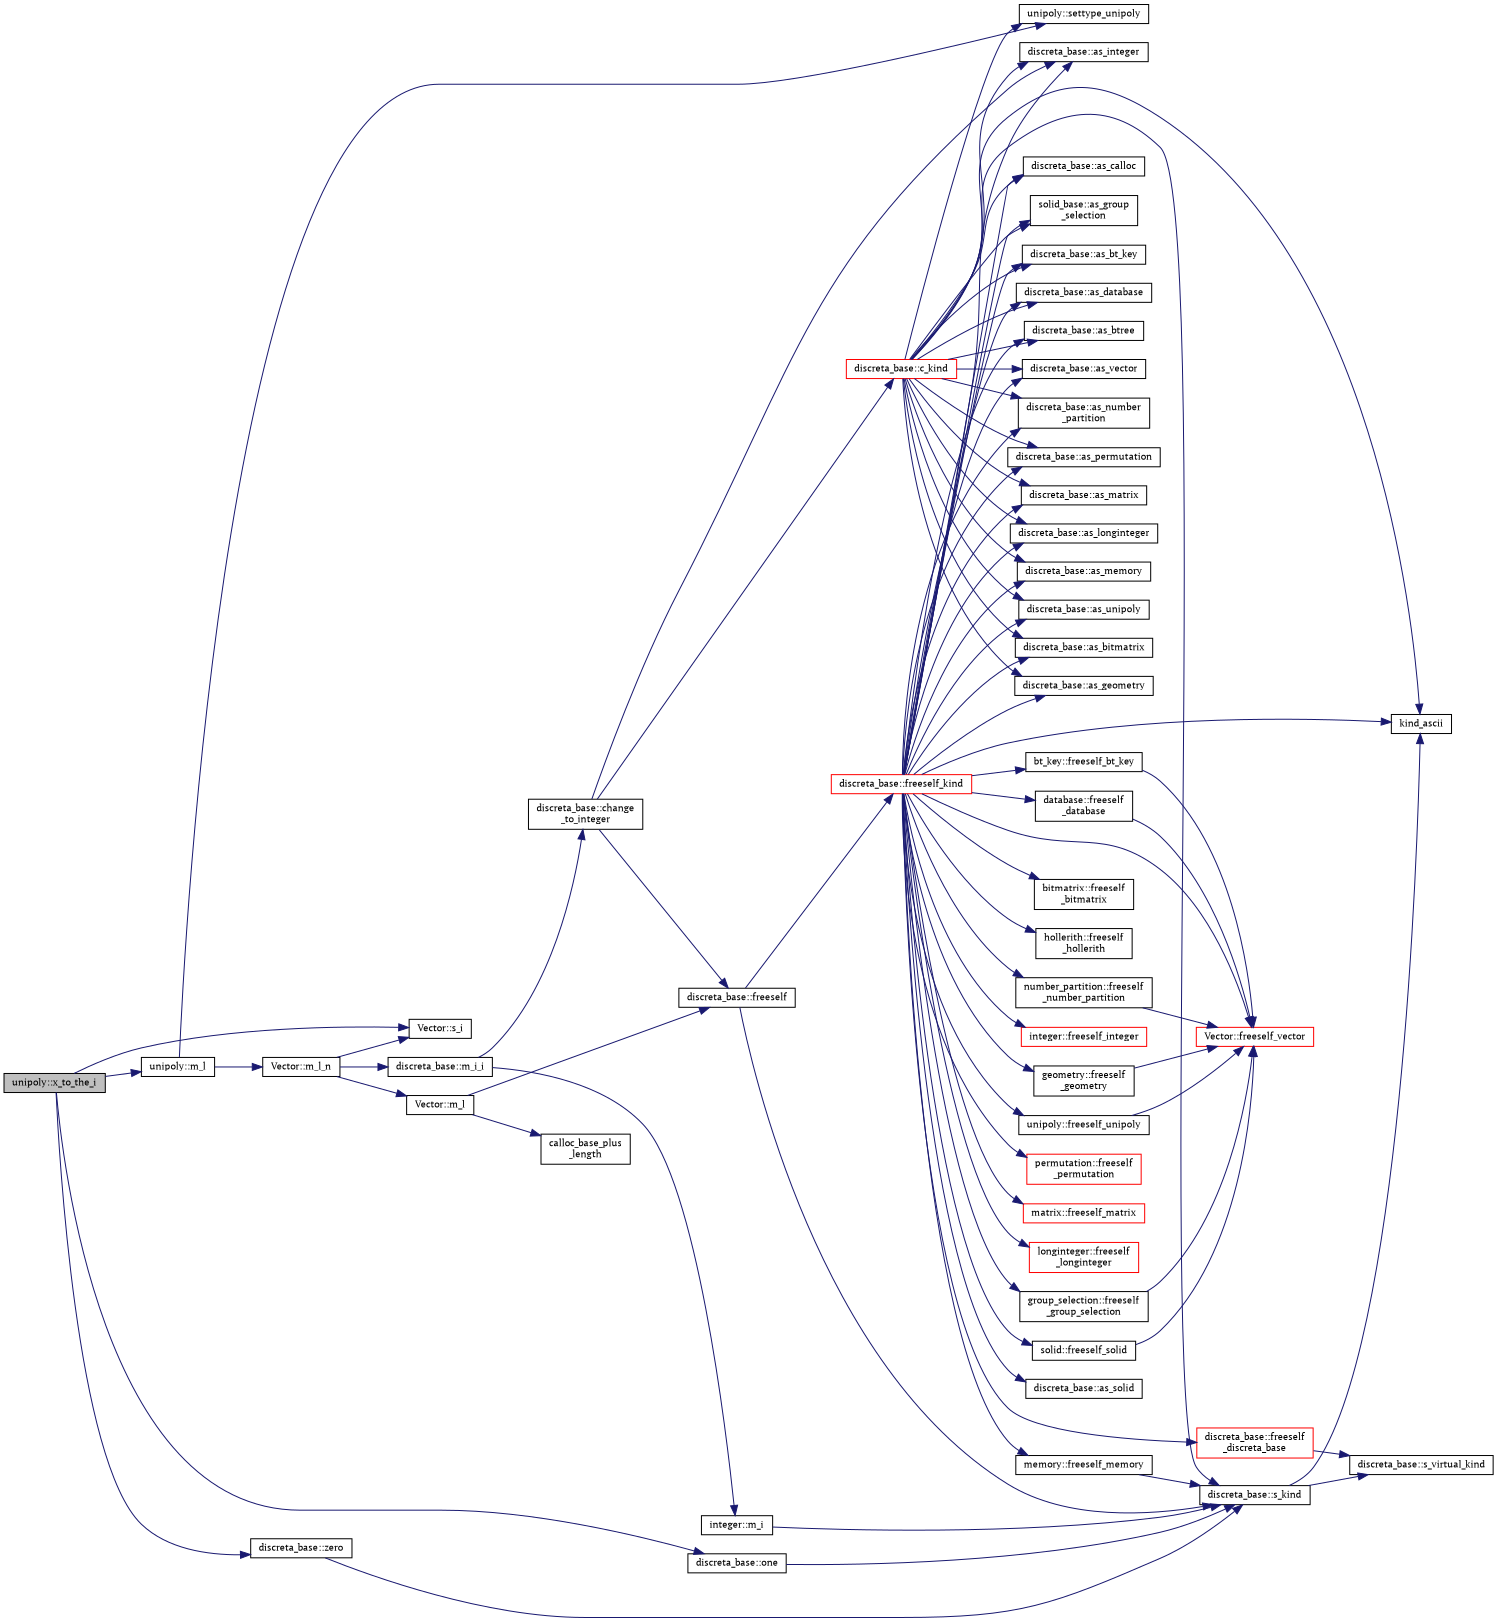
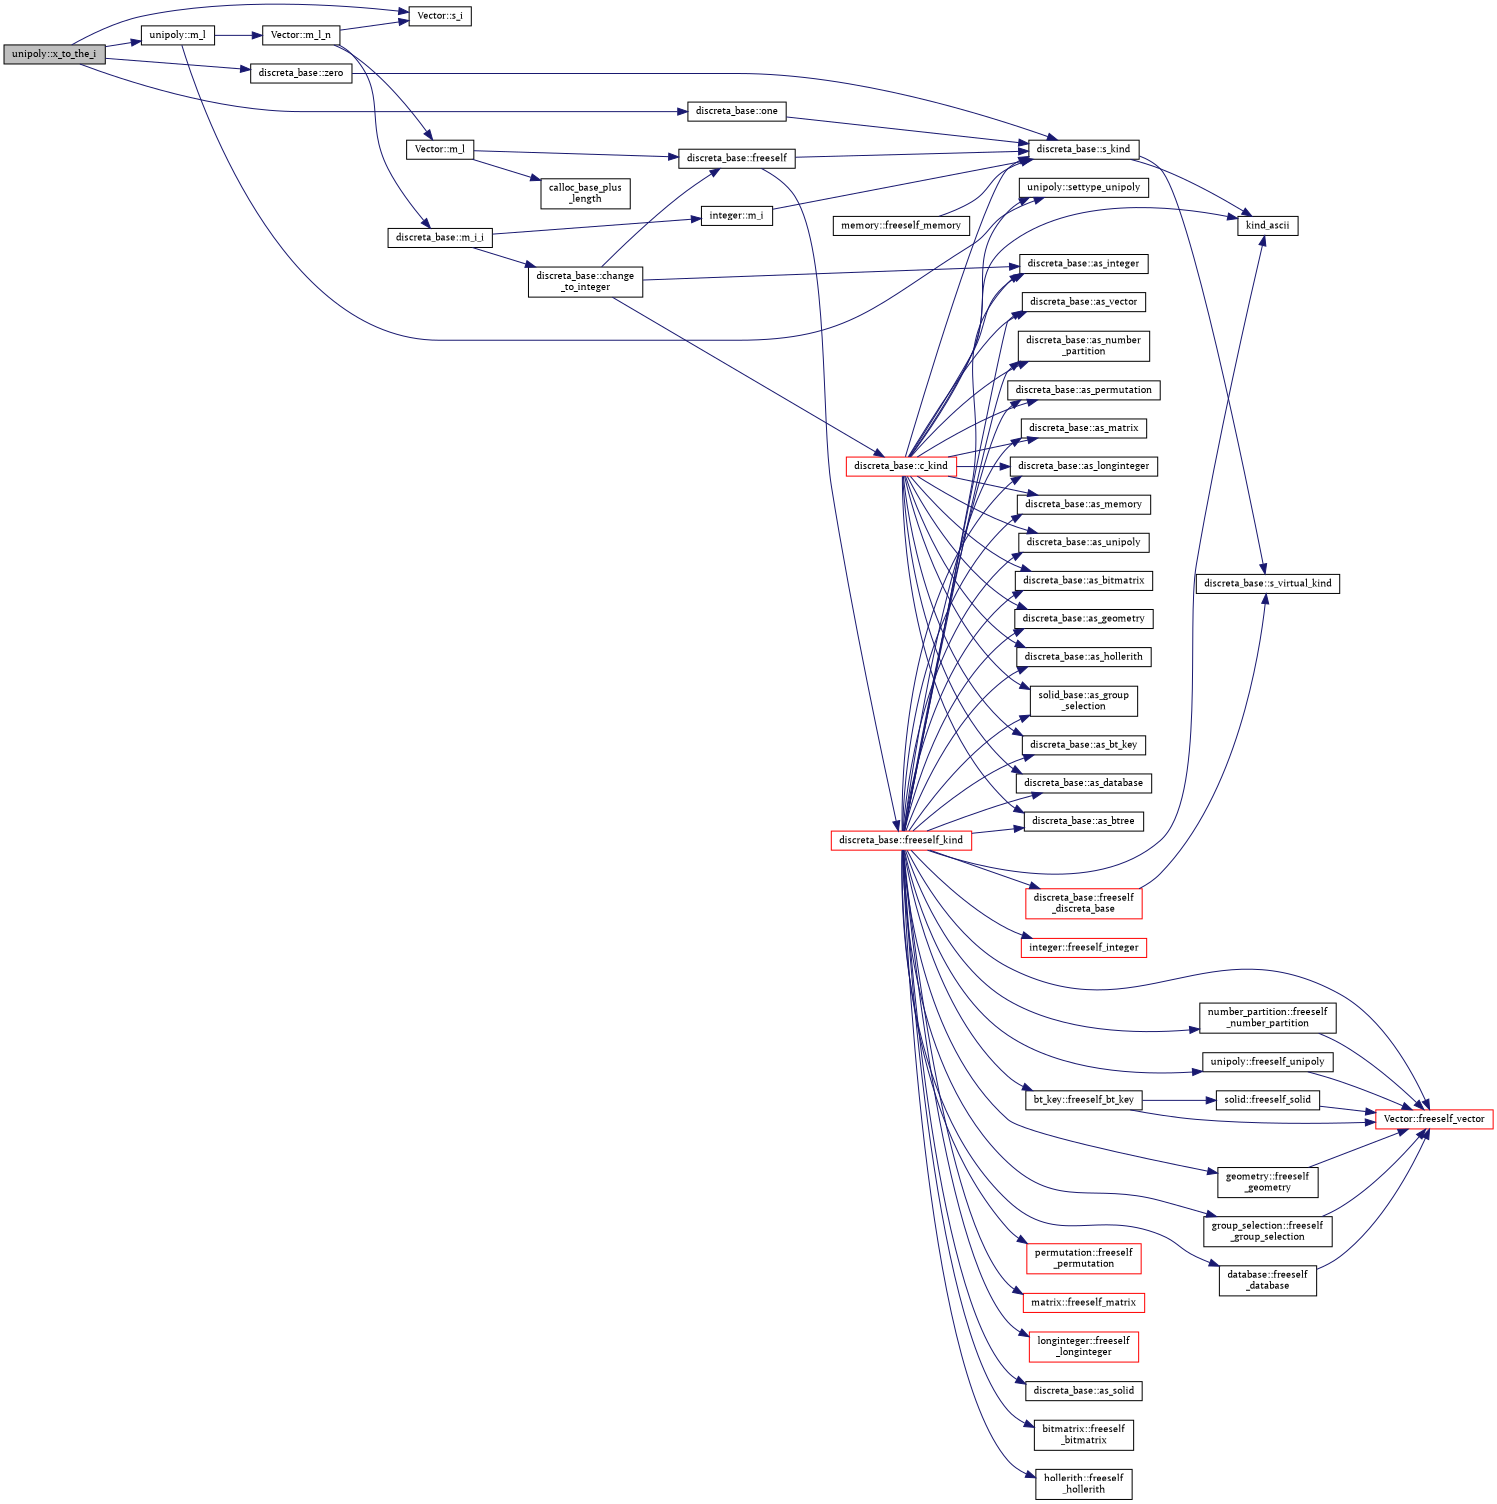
(1084, 166) -> (1084, 657)
(938, 1120) -> (1174, 1100)
(926, 1131) -> none
